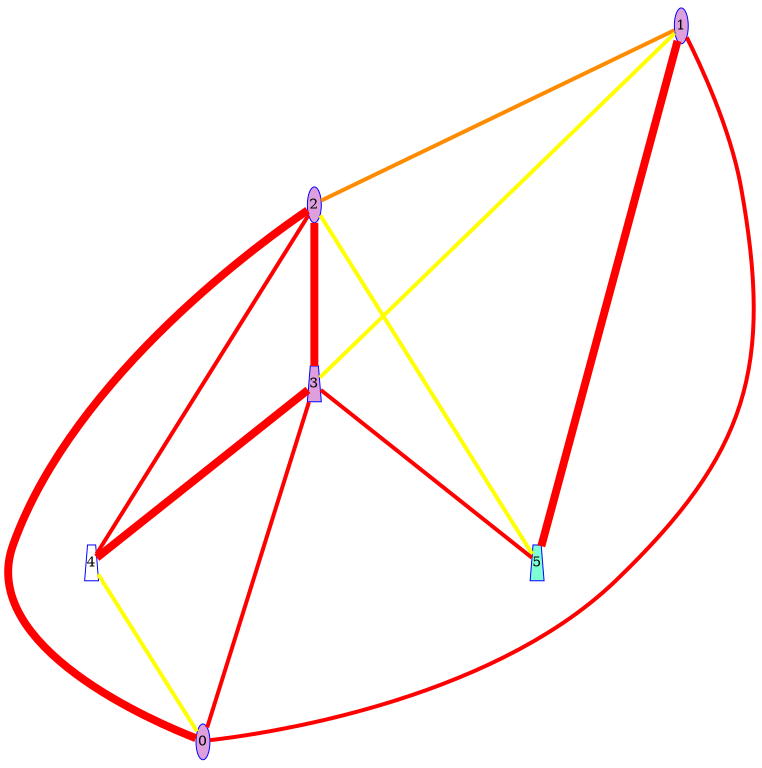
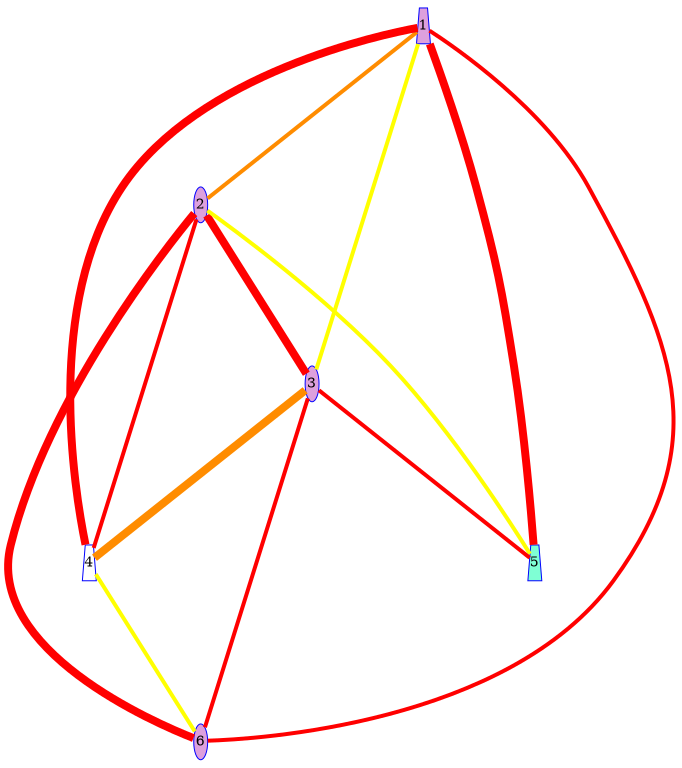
(681, 26) -> (423, 26)
none -> (116, 198)
(314, 384) -> (312, 384)
(202, 474) -> (200, 474)
(203, 742) -> (201, 742)
